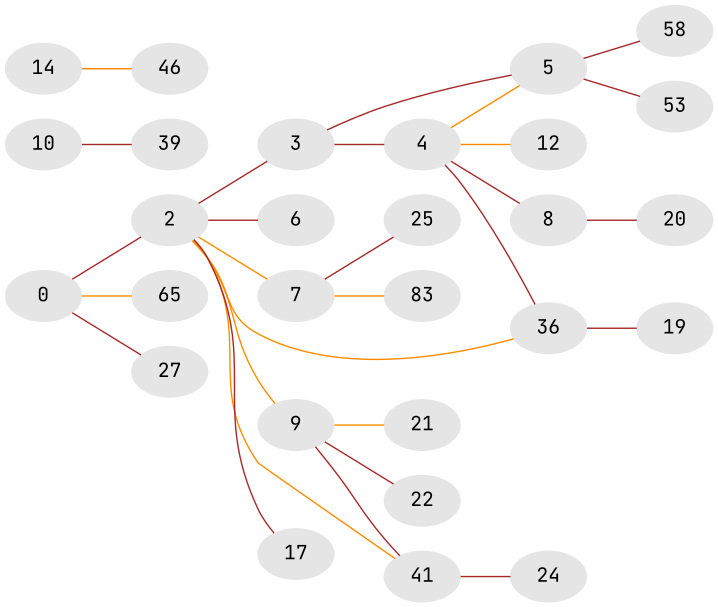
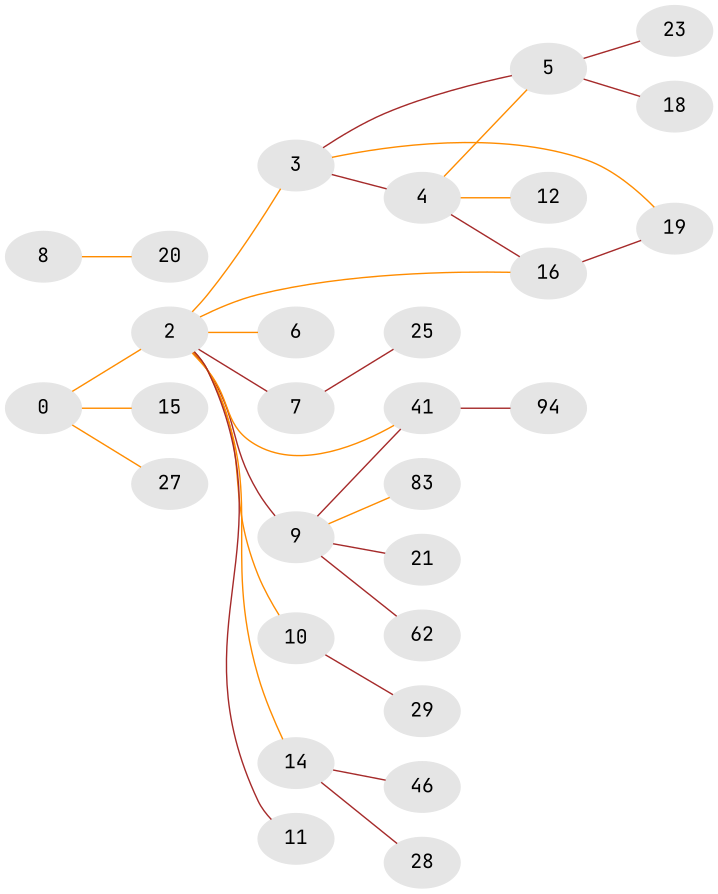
(675, 31) -> (675, 107)
(107, 69) -> (359, 775)
(675, 107) -> (675, 31)
(170, 144) -> (422, 711)
none -> (501, 144)
(233, 182) -> (239, 252)
(485, 182) -> none
(233, 220) -> (233, 332)
(612, 220) -> (107, 257)
(107, 258) -> (107, 370)
(233, 258) -> (233, 370)
(170, 296) -> (170, 408)
(359, 296) -> (359, 511)
(548, 328) -> (548, 274)
(107, 334) -> (107, 446)
(243, 348) -> (248, 473)
(359, 425) -> (359, 548)
none -> (238, 483)
(422, 501) -> (422, 635)
(296, 554) -> (296, 839)
(548, 577) -> (548, 408)
none -> (243, 584)
none -> (422, 863)
